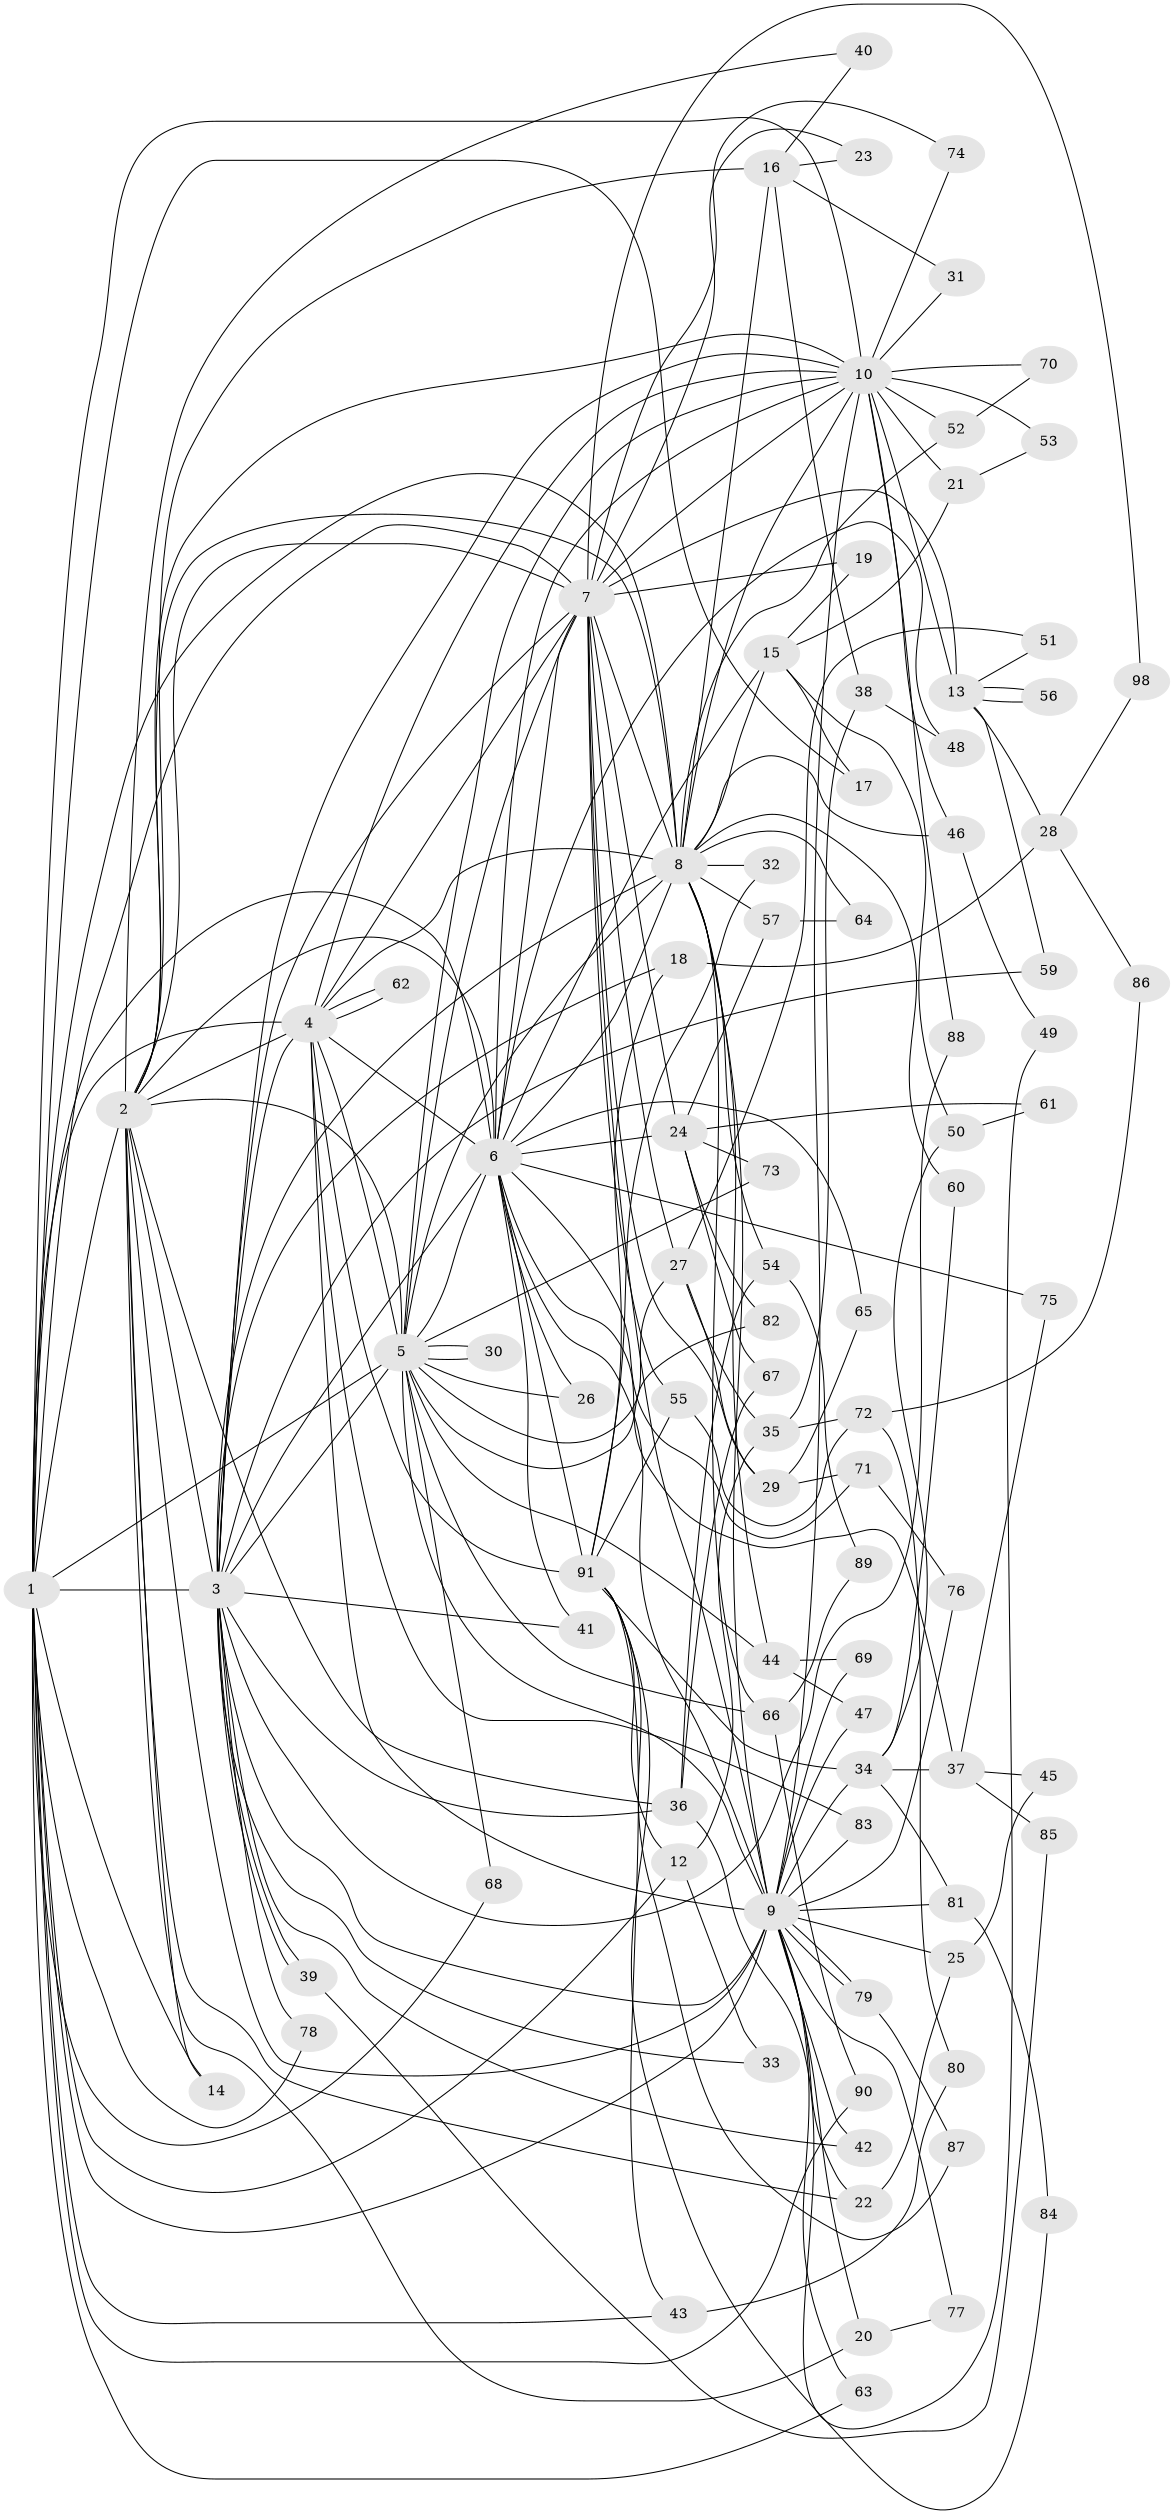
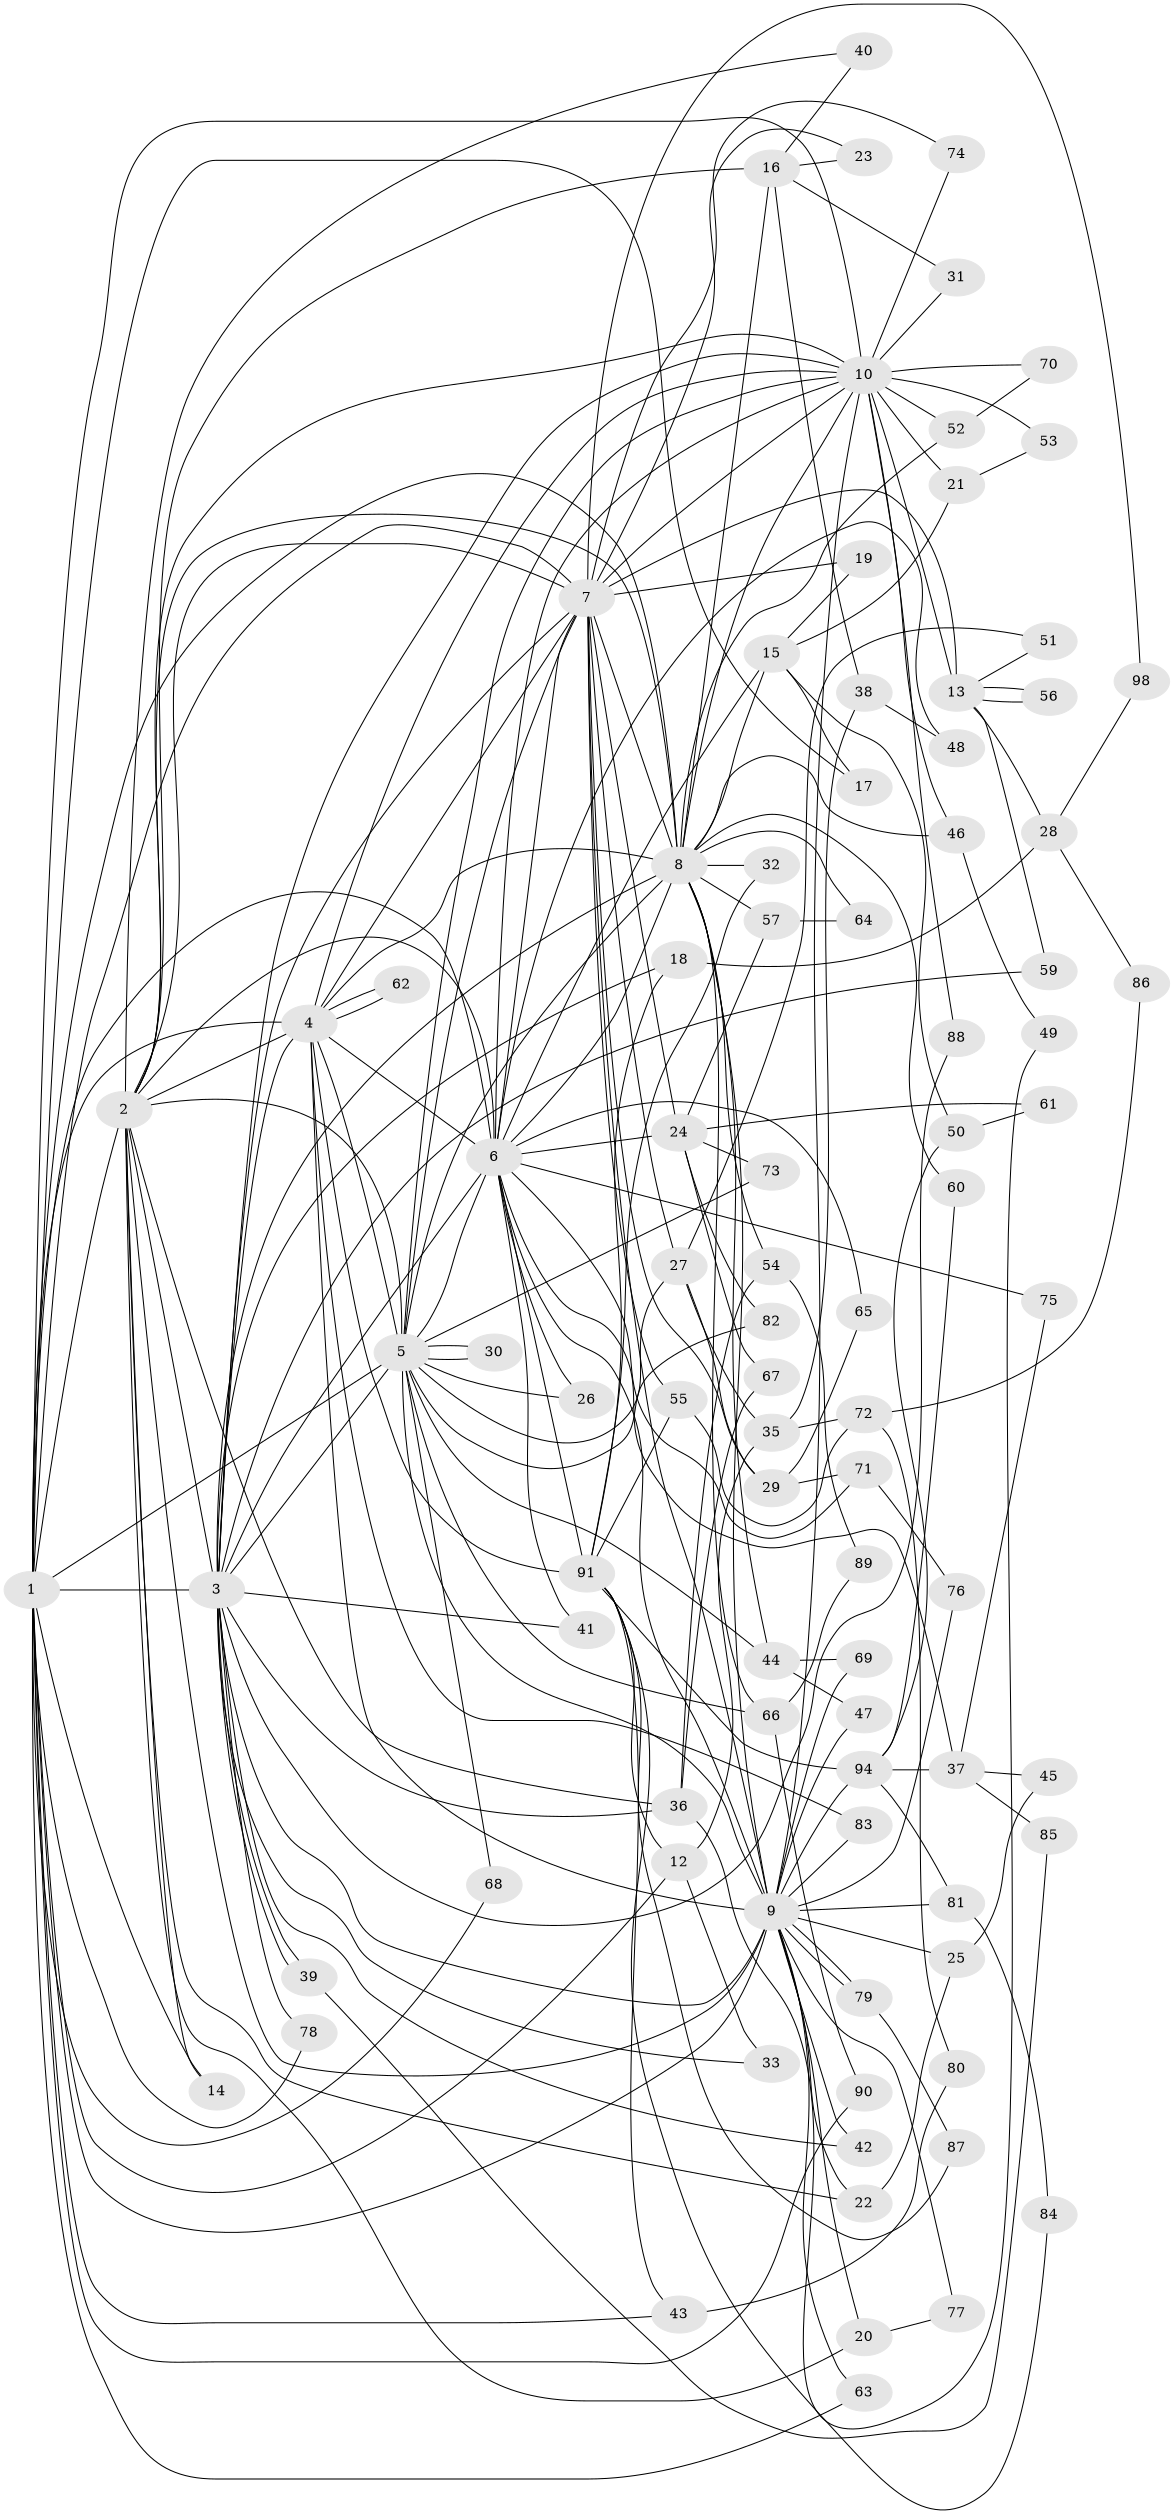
(864, 1770) -> (864, 1770)
